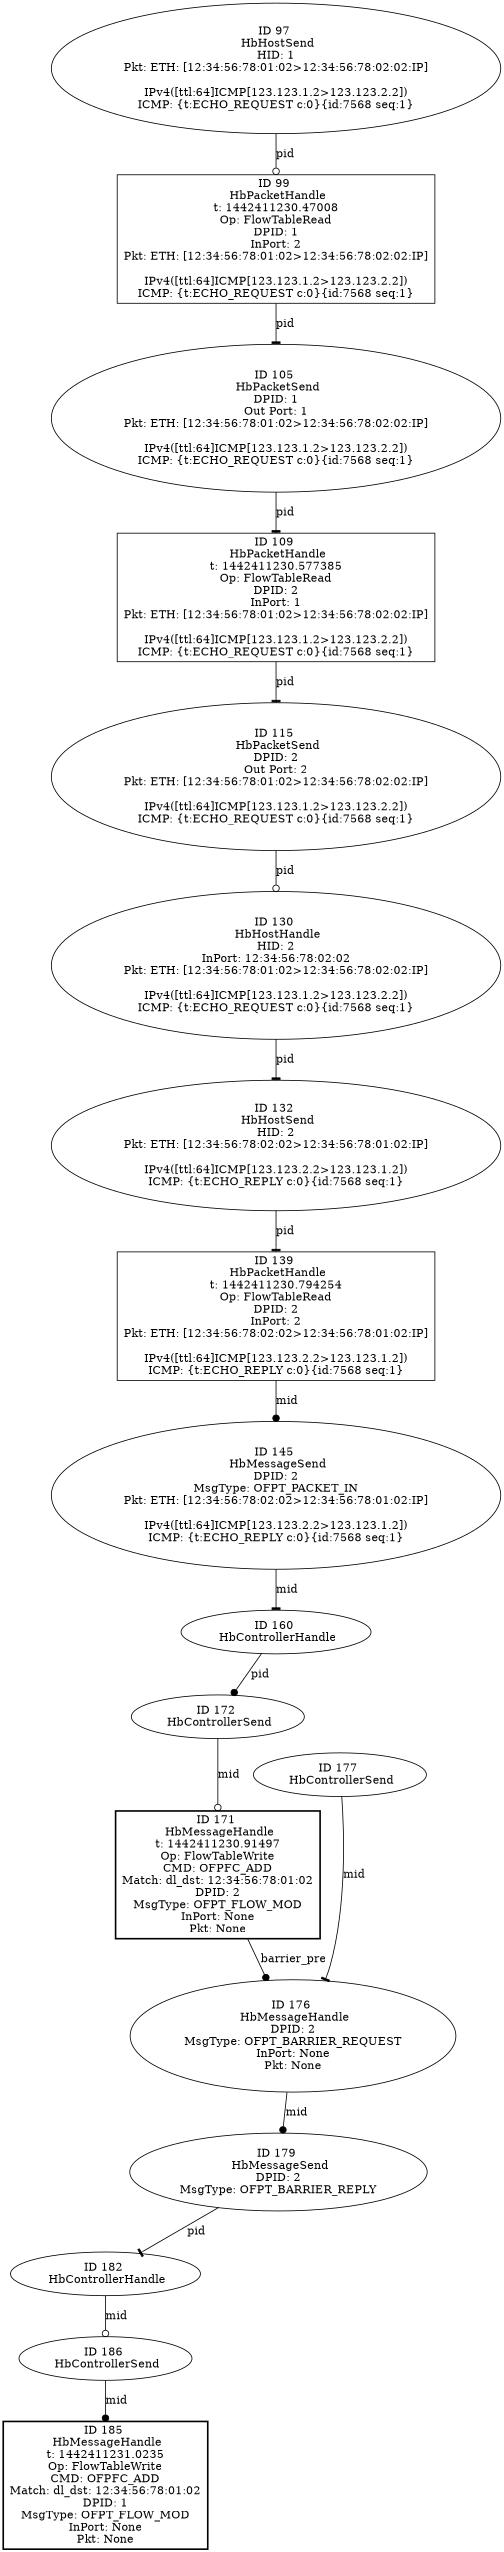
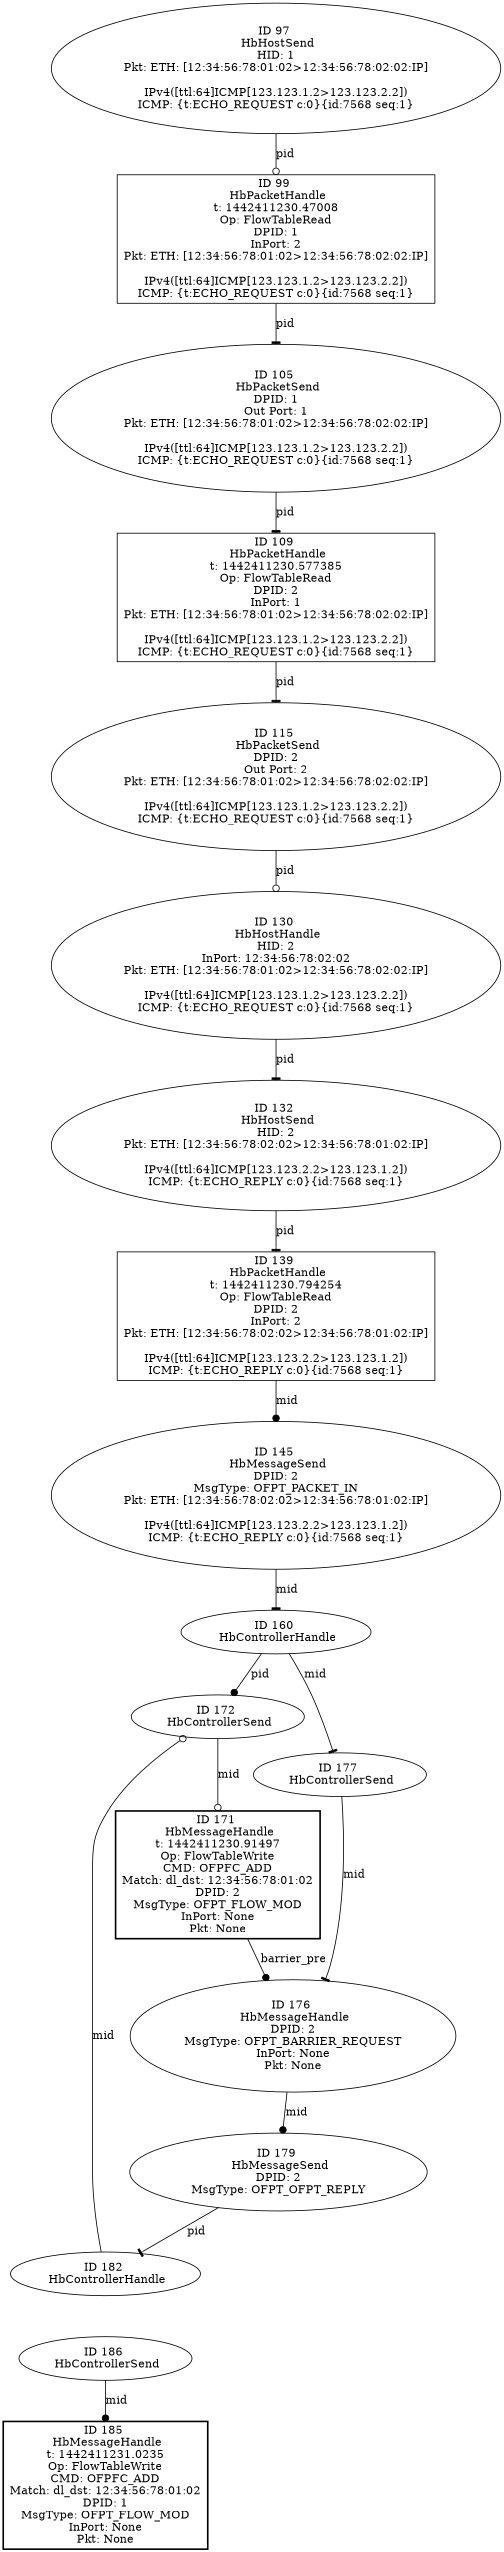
none -> (314, 1700)
(278, 2172) -> (278, 2172)
(105, 2313) -> (93, 1979)
